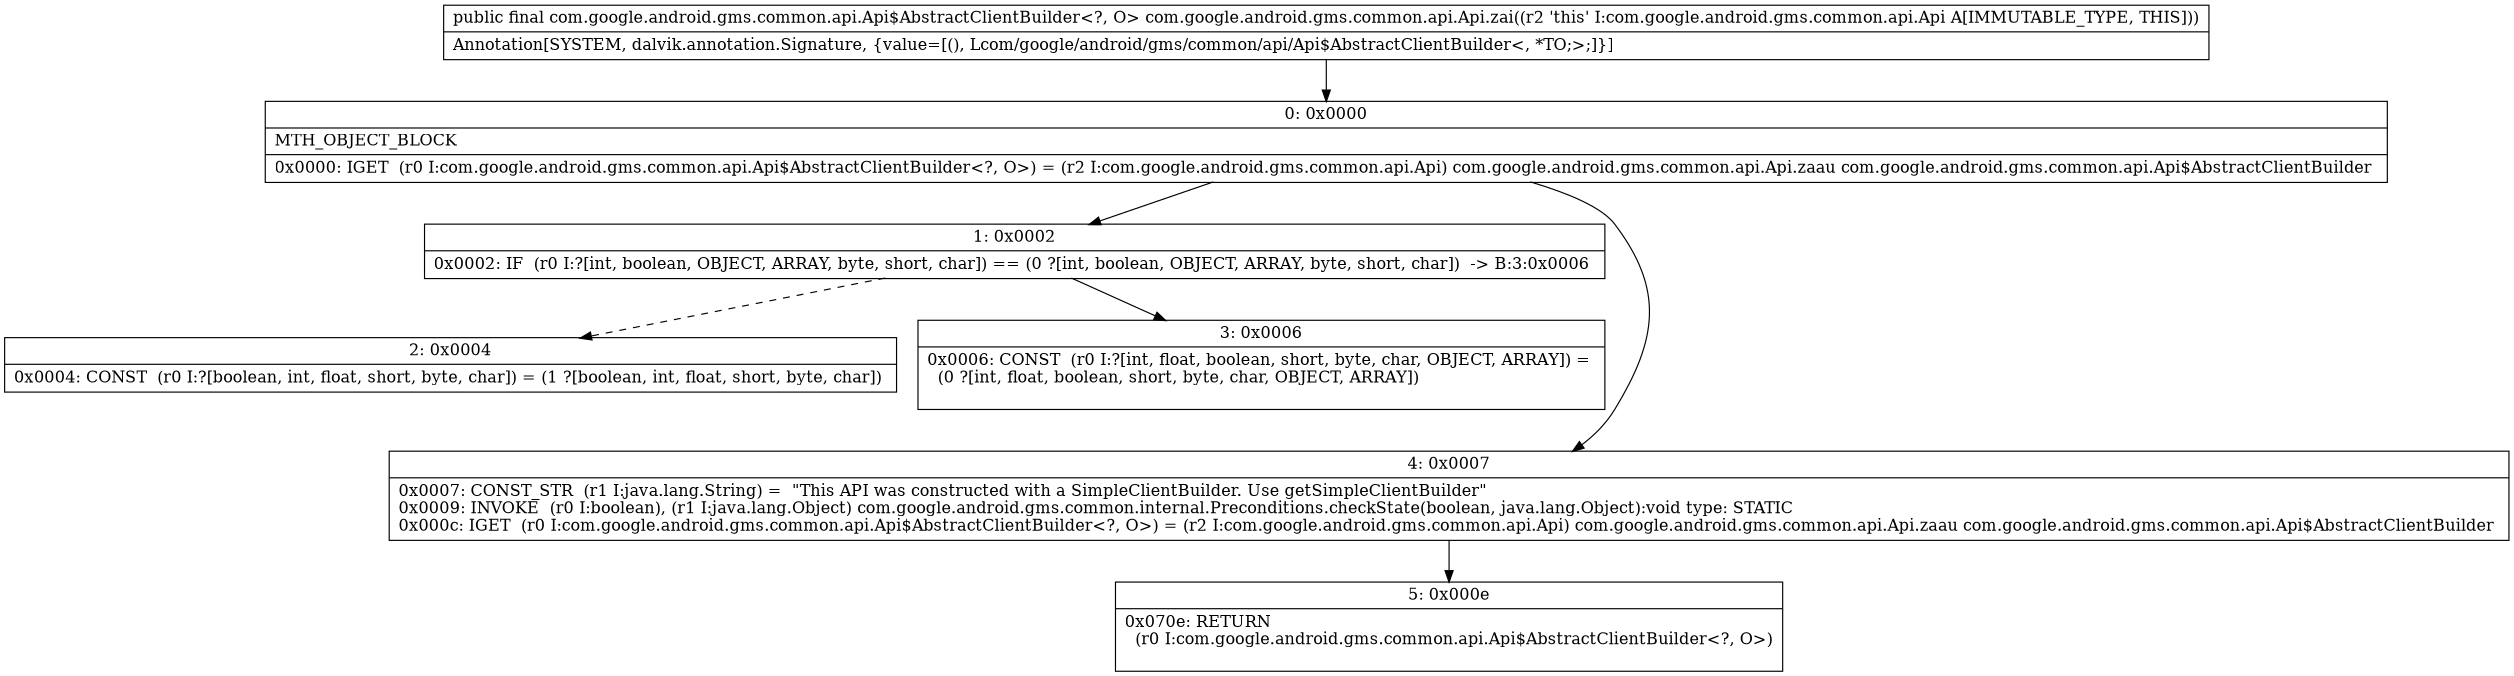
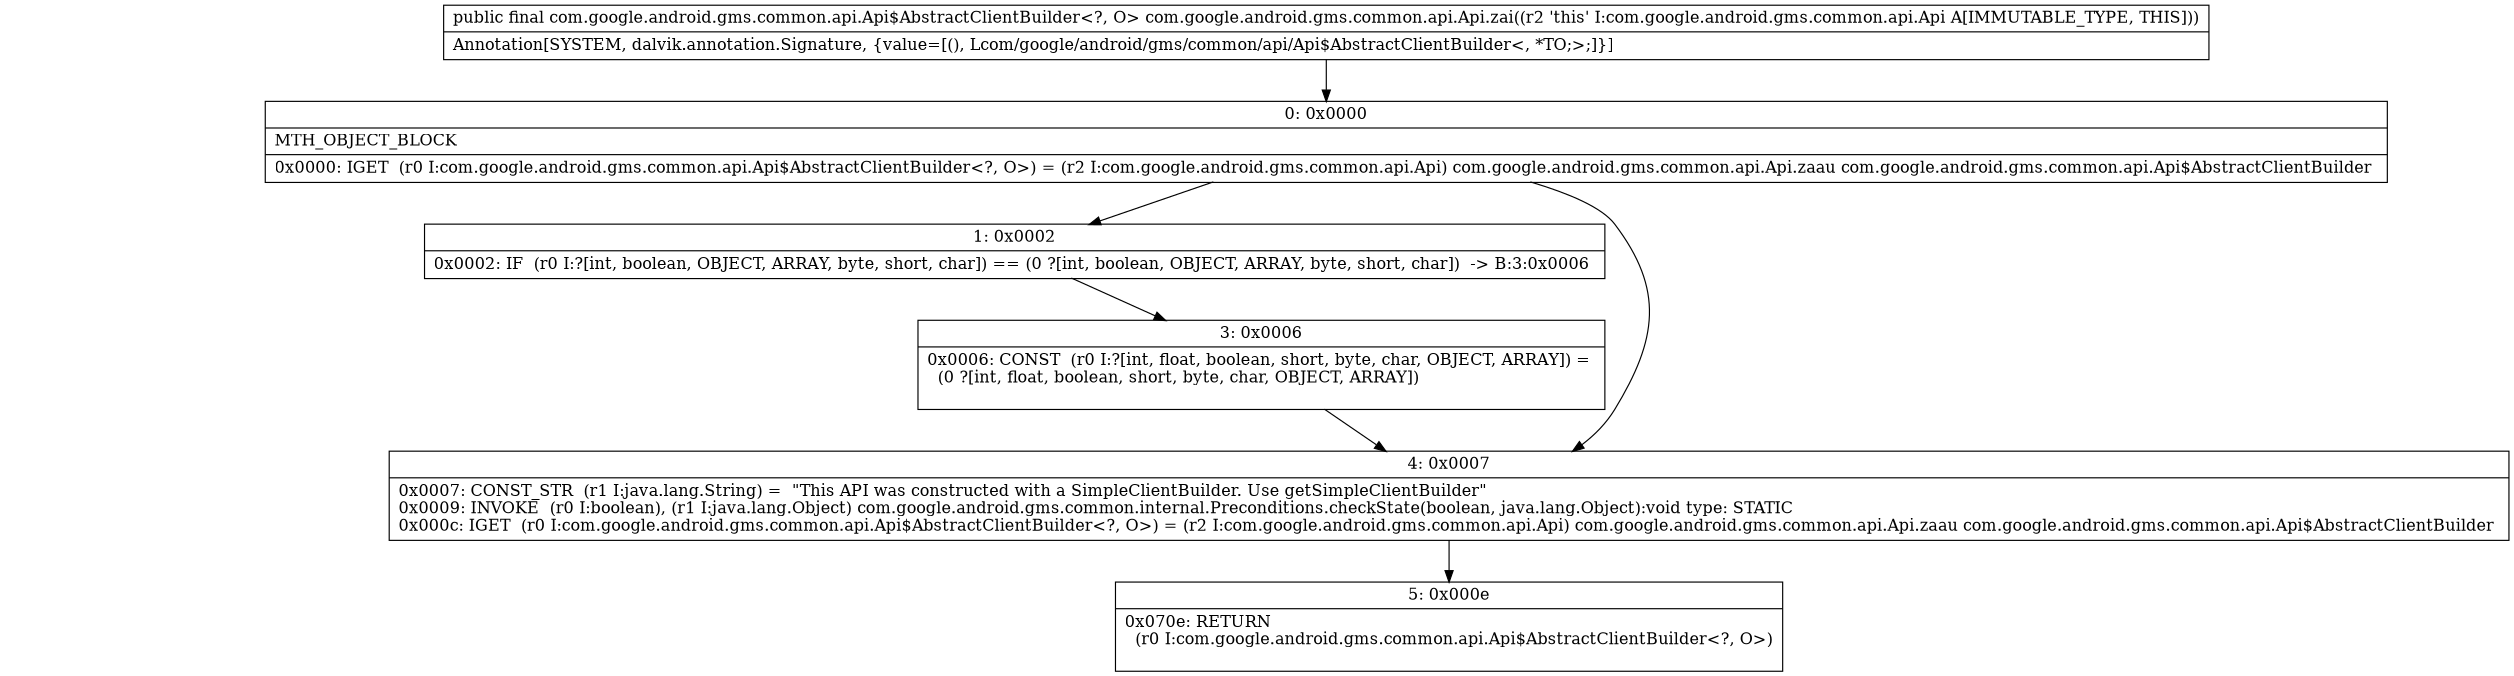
(451, 365) -> none
none -> (1350, 427)
